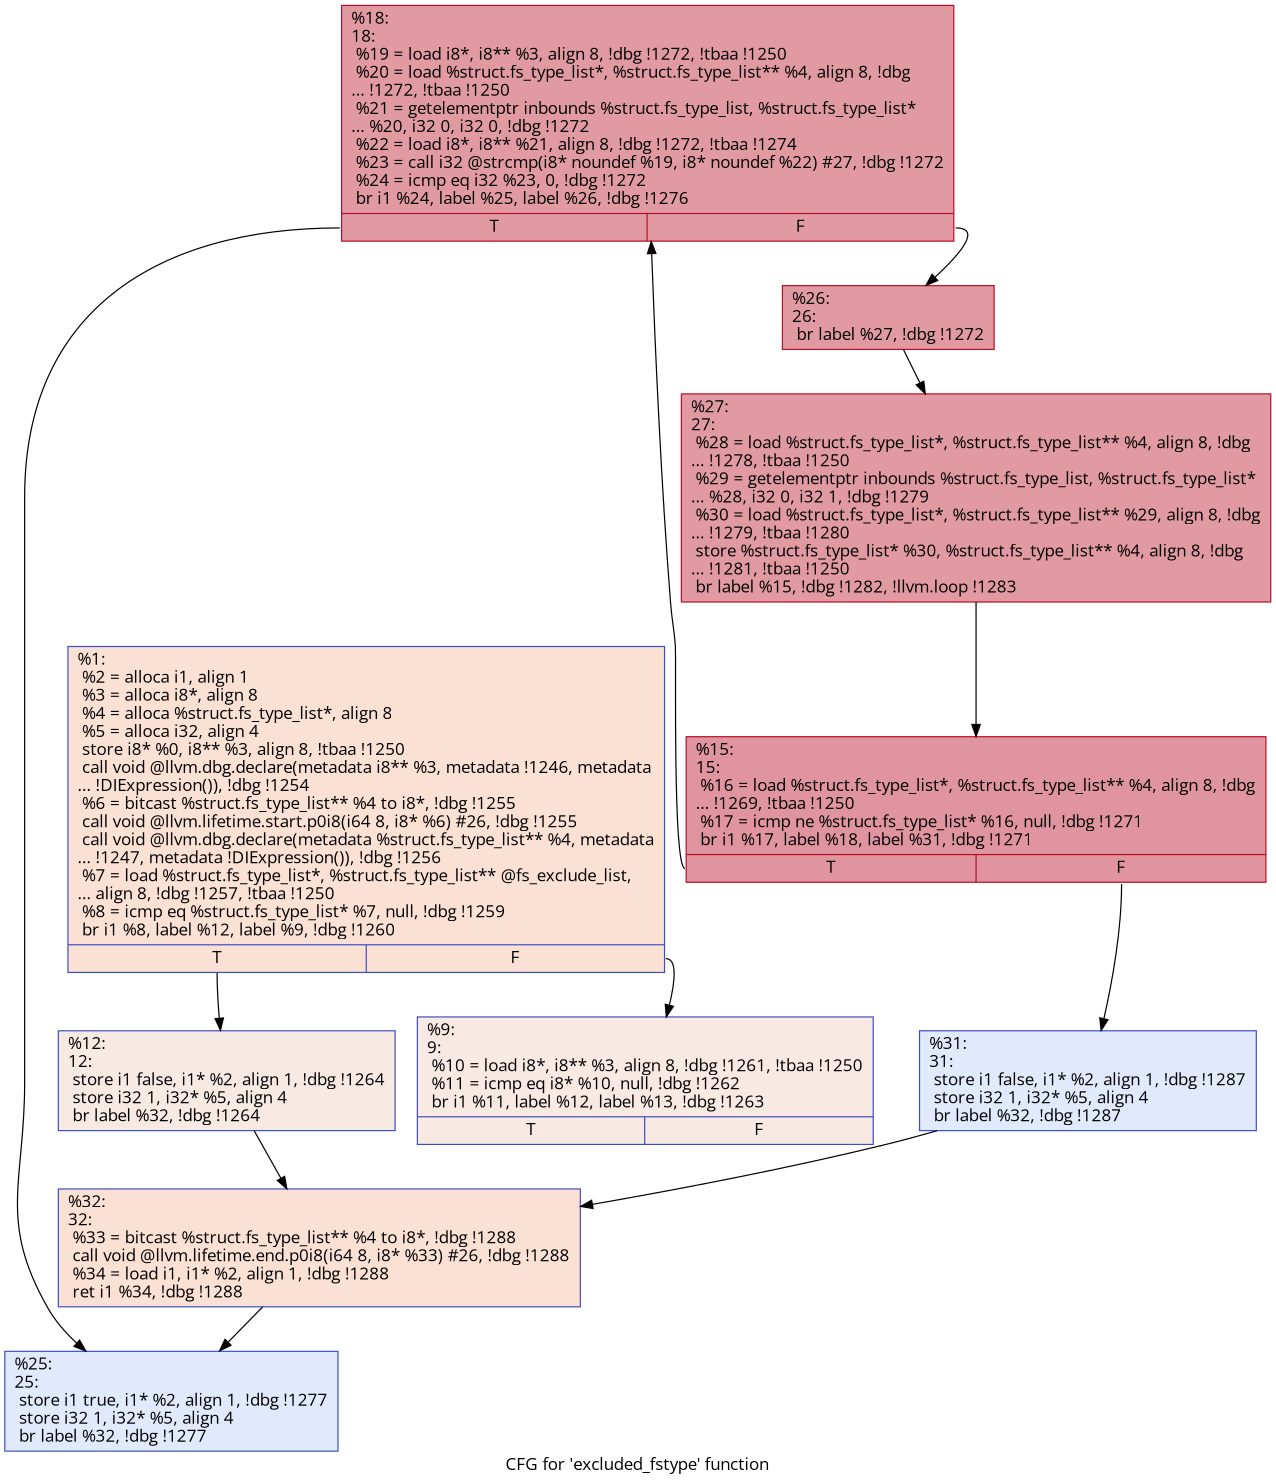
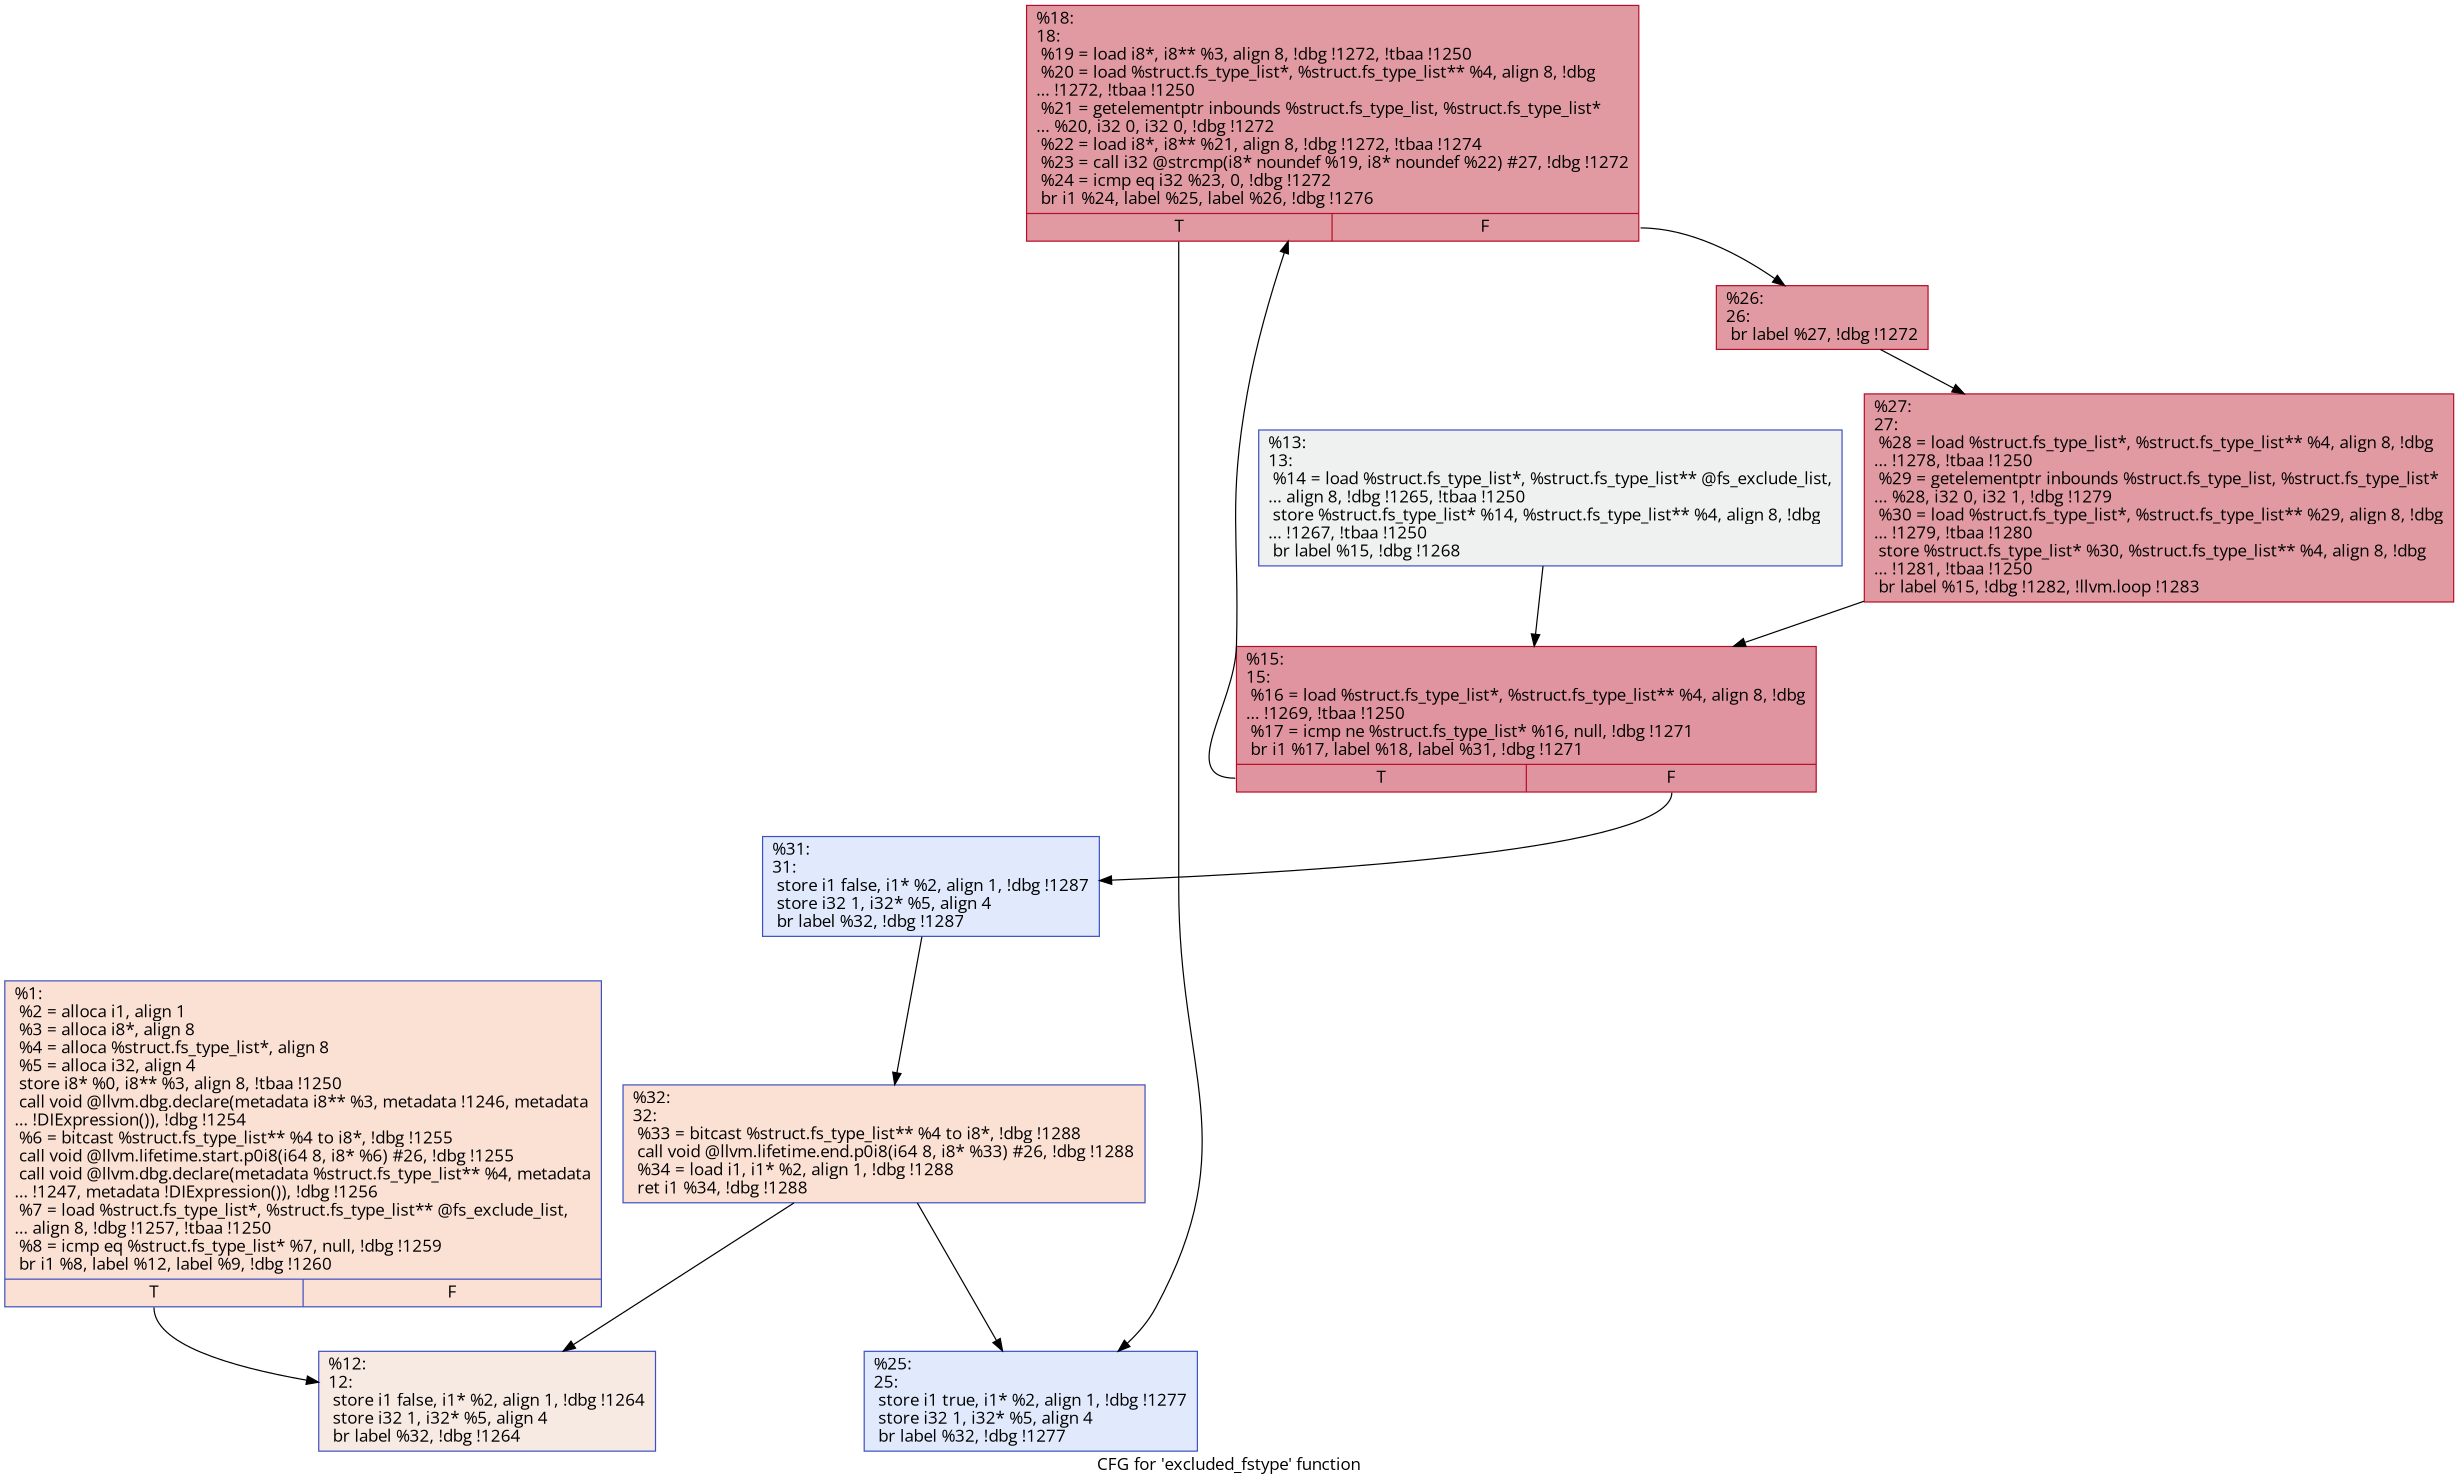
none -> (1550, 498)
(645, 1081) -> none
(268, 1154) -> (684, 1274)
